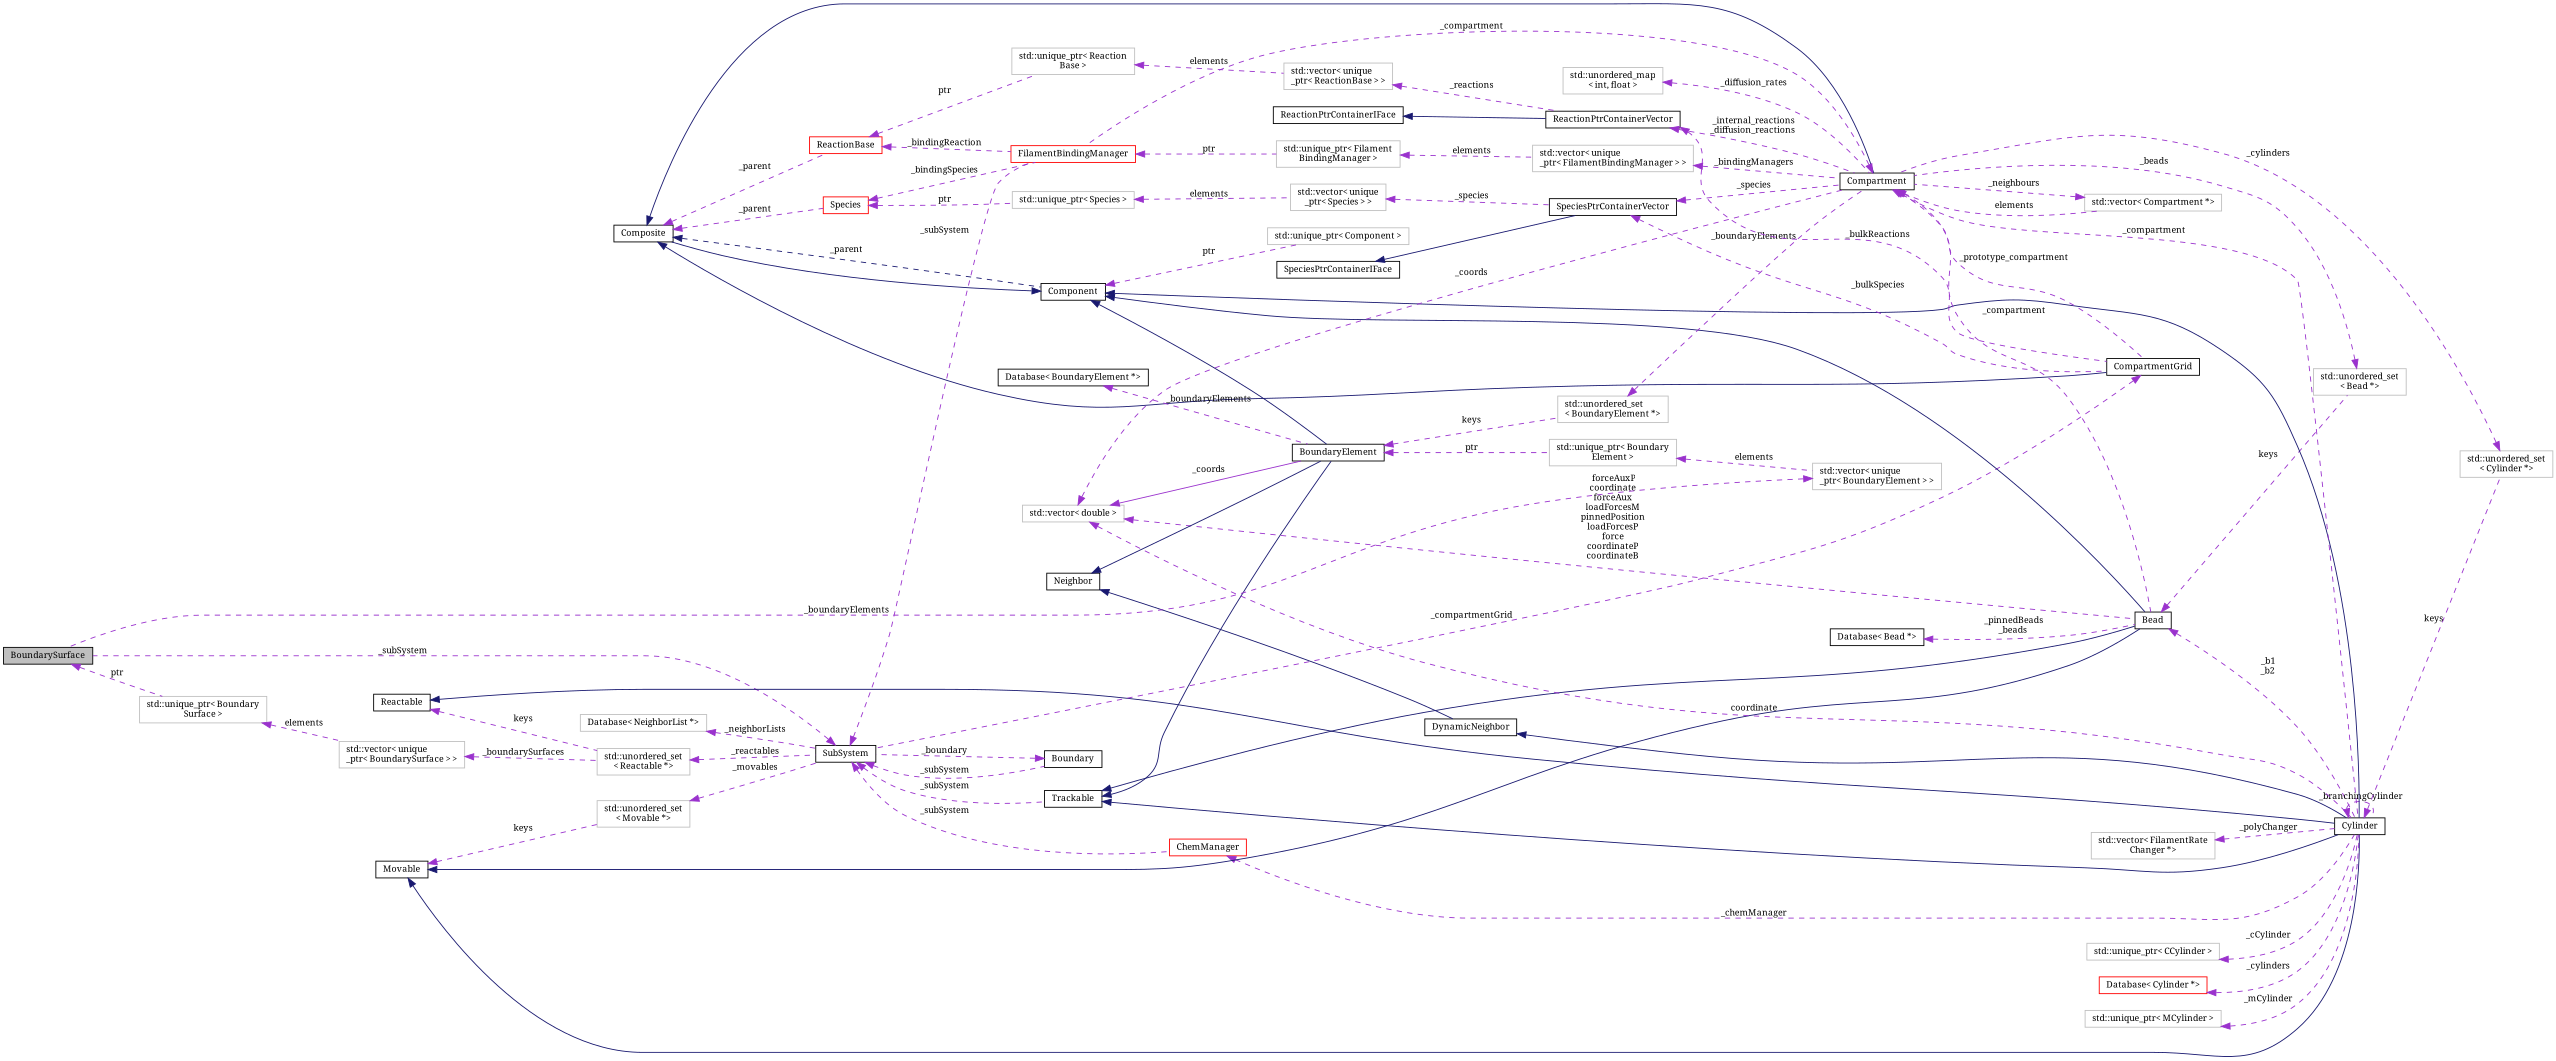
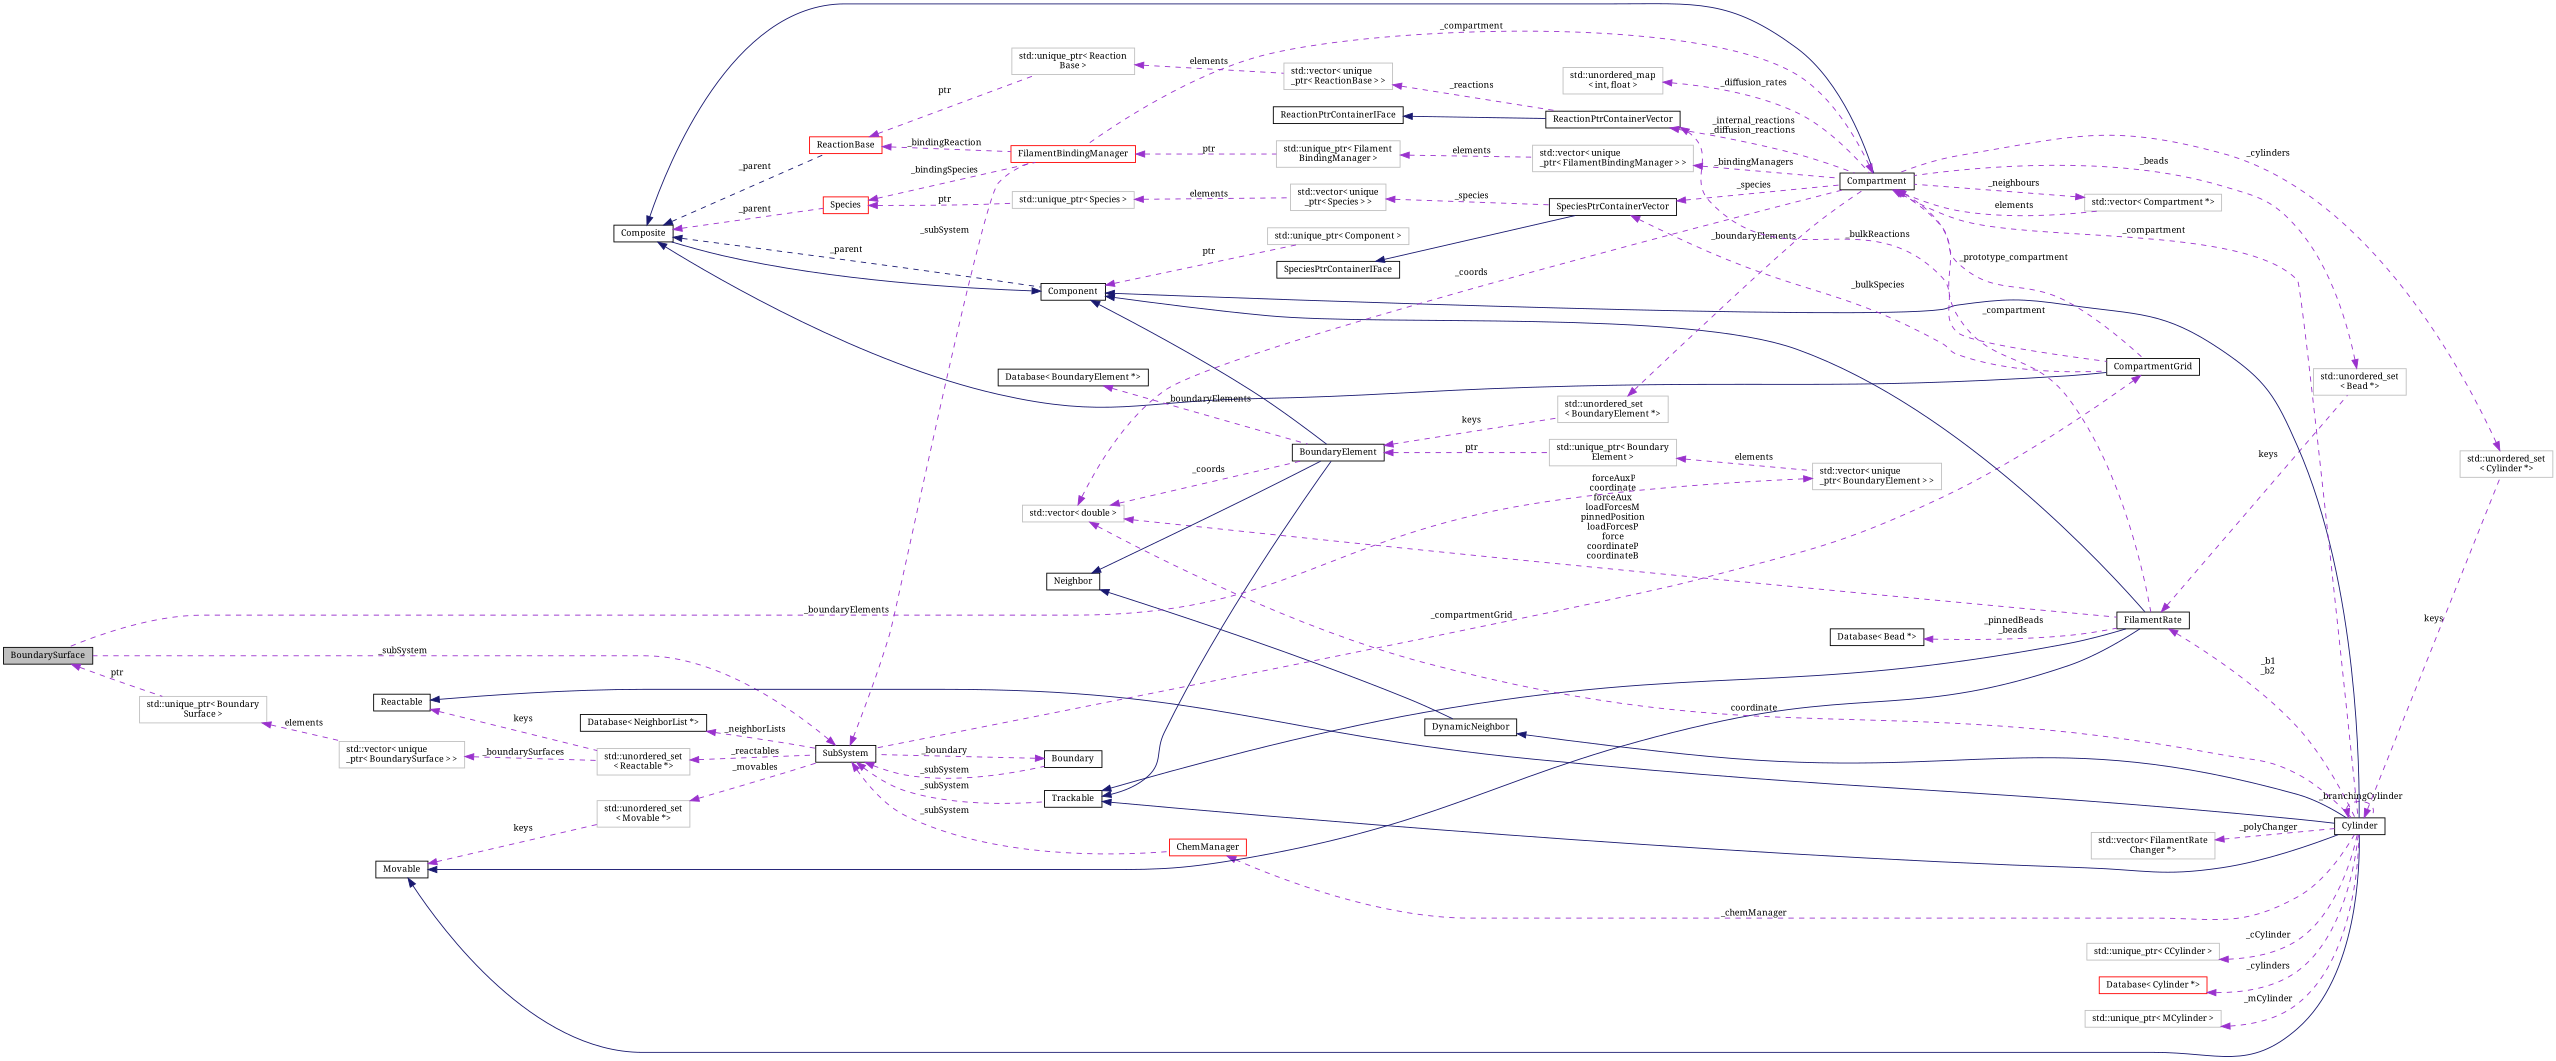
(749, 188) -> (749, 188)
(1210, 482) -> (1210, 482)
(2153, 620) -> (2153, 620)
(644, 723) -> (644, 723)
